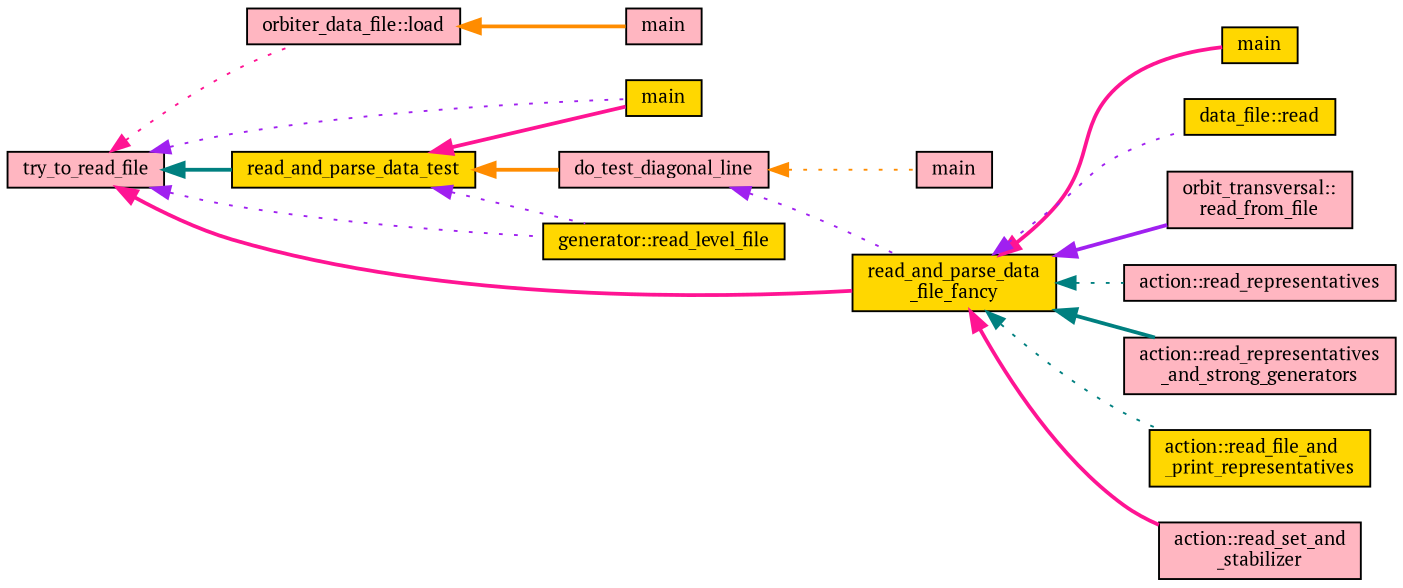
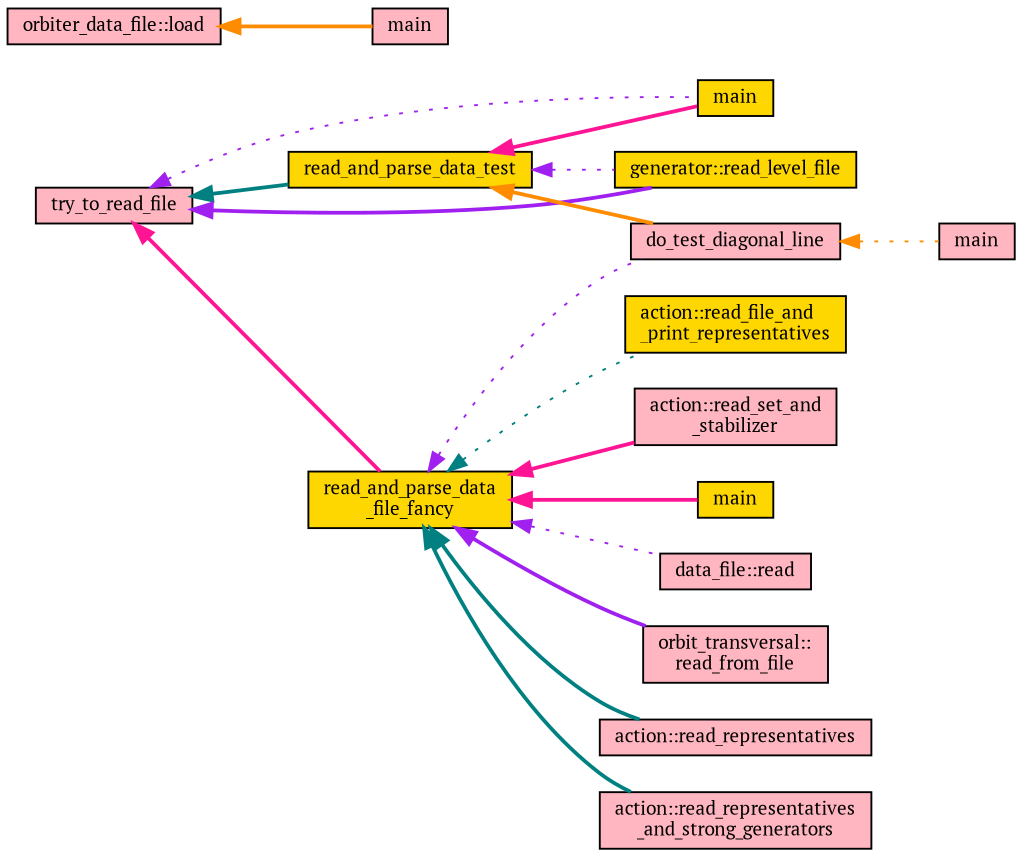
(207, 86) -> none
(1260, 117) -> (736, 571)
(824, 221) -> (526, 342)
(355, 222) -> (432, 211)
(1100, 283) -> (529, 646)
